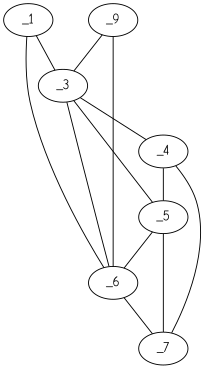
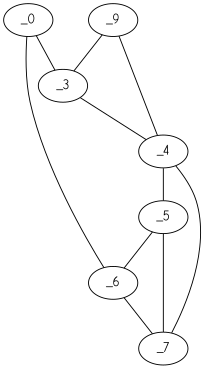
(28, 20) -> (28, 20)
(113, 140) -> (138, 86)
(107, 144) -> none
(88, 184) -> none
